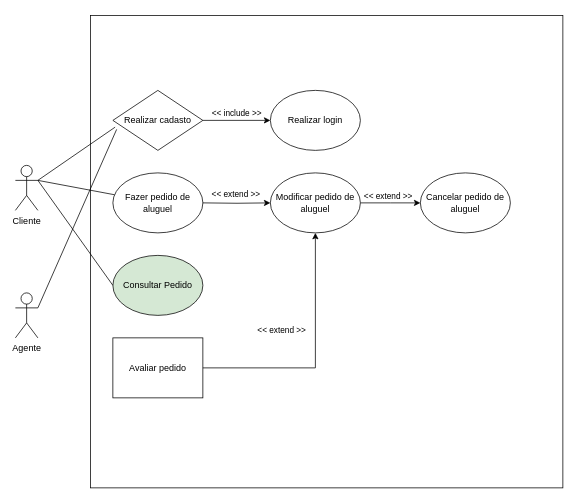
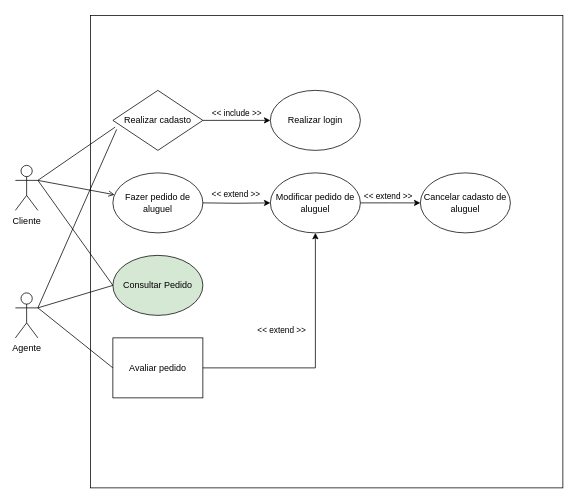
(110, 194) -> (110, 194)
(465, 203) -> (465, 203)
none -> (76, 296)
none -> (75, 338)
